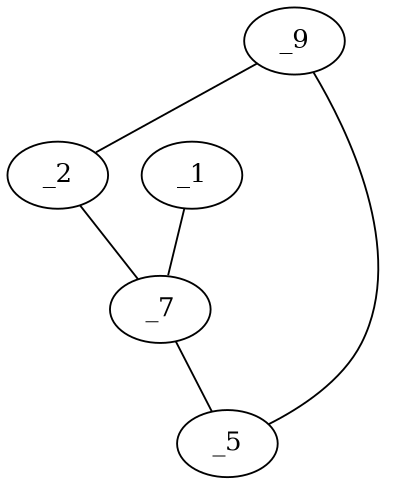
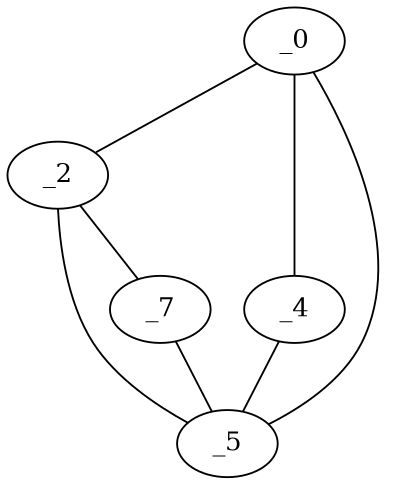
(294, 41) -> (294, 41)
(192, 175) -> none
none -> (294, 309)
none -> (89, 336)
